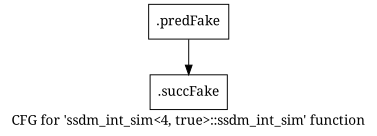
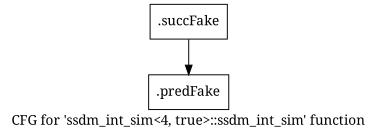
(189, 52) -> (189, 52)
